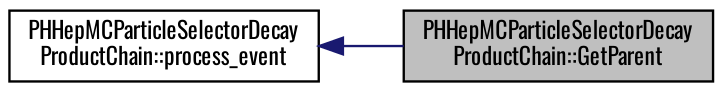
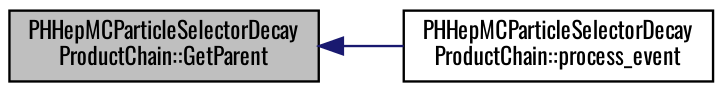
(373, 46) -> (373, 46)
